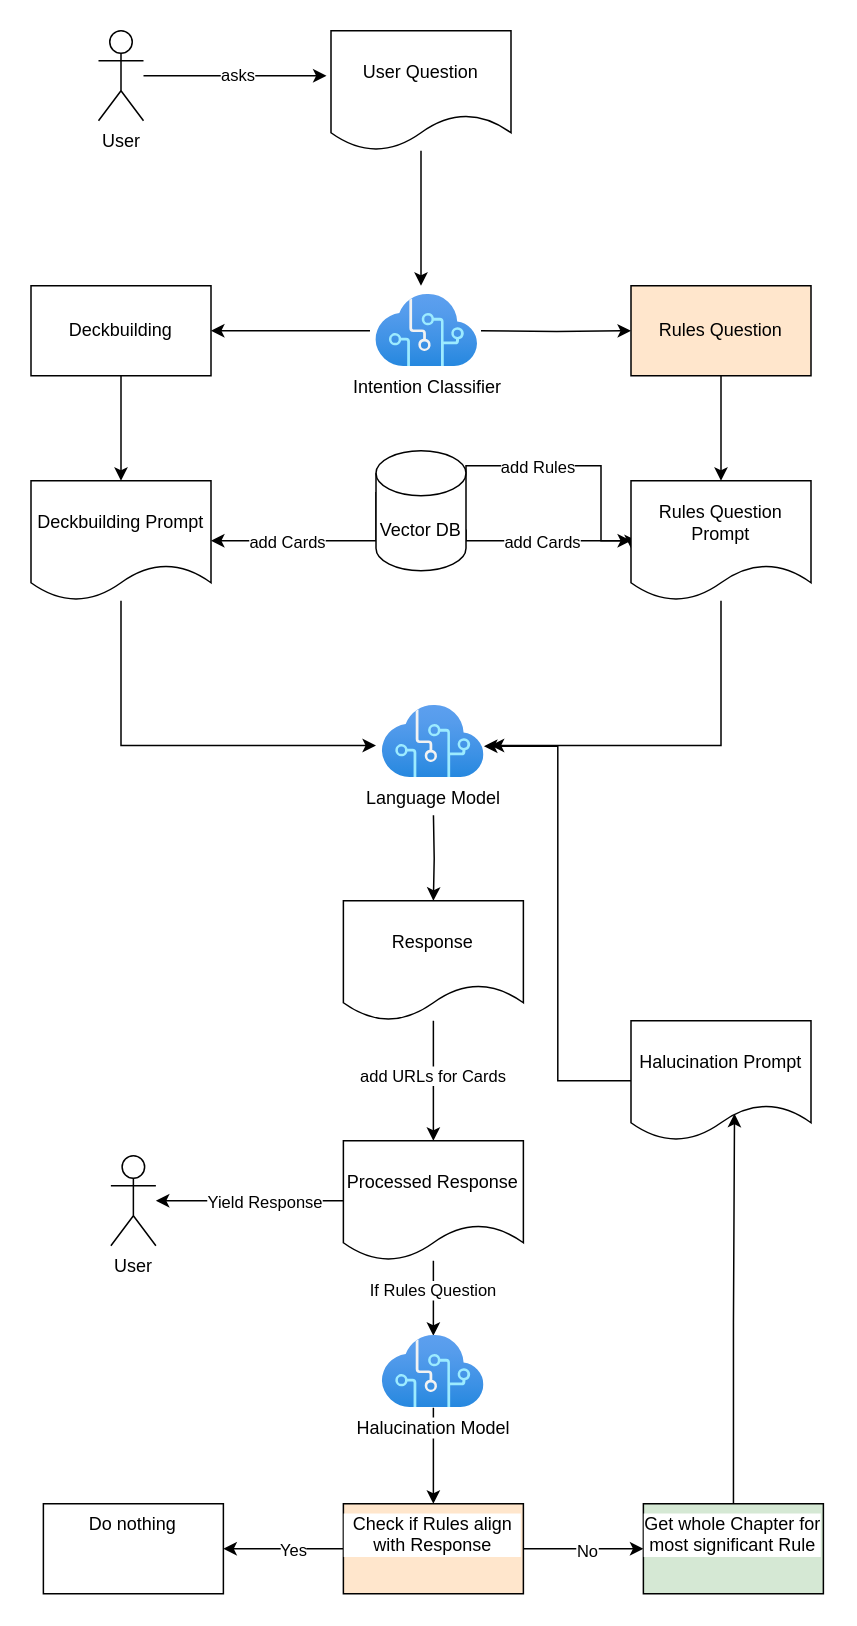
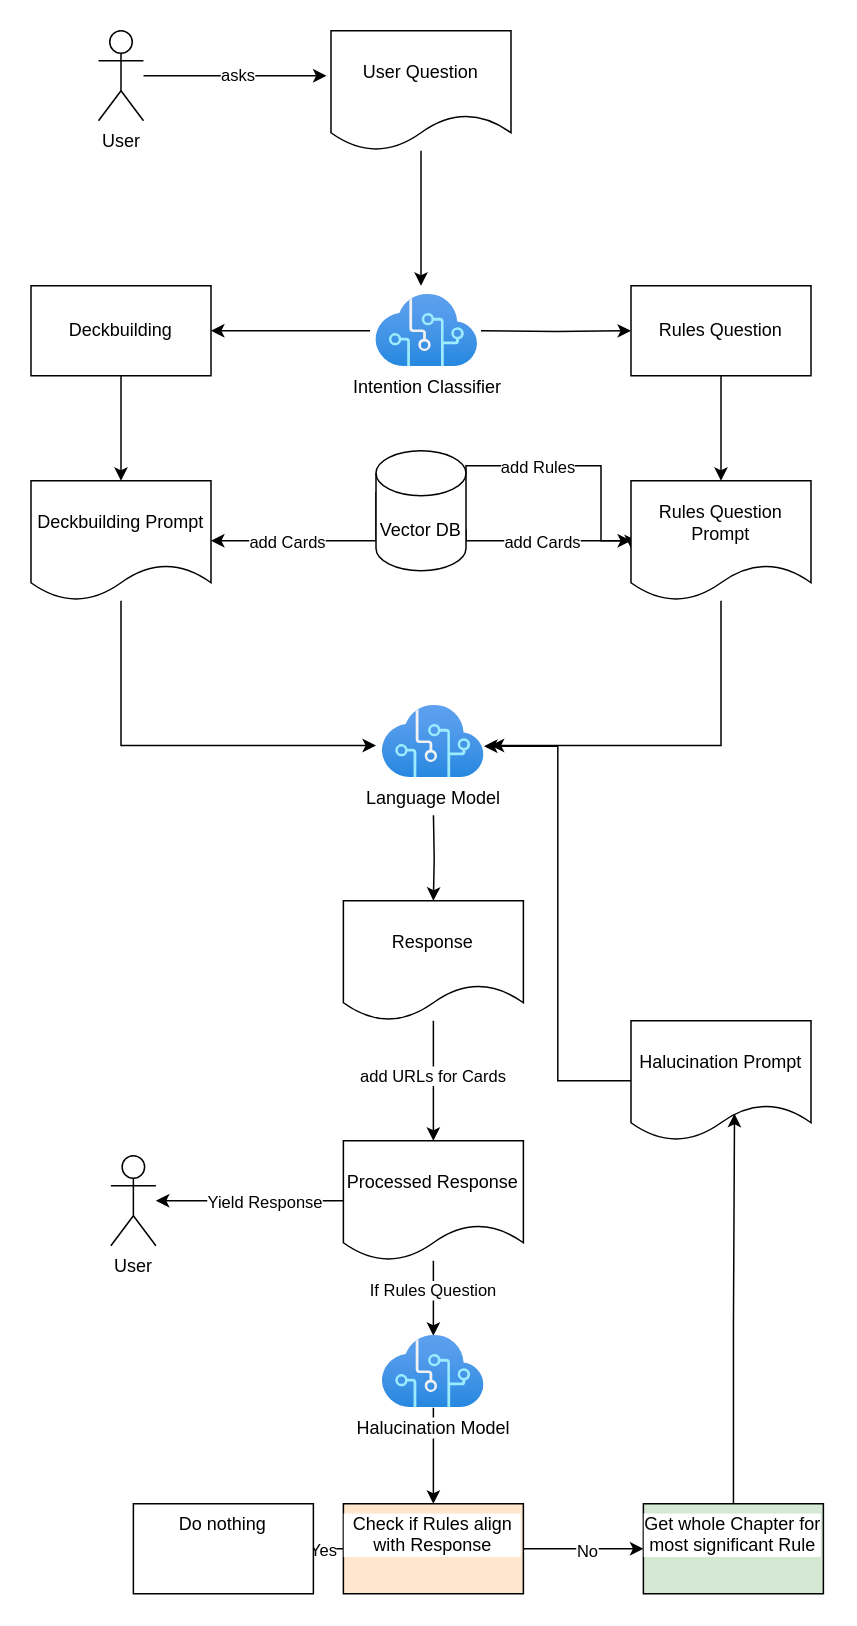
(721, 331) -> (721, 331)
(133, 1549) -> (223, 1549)
